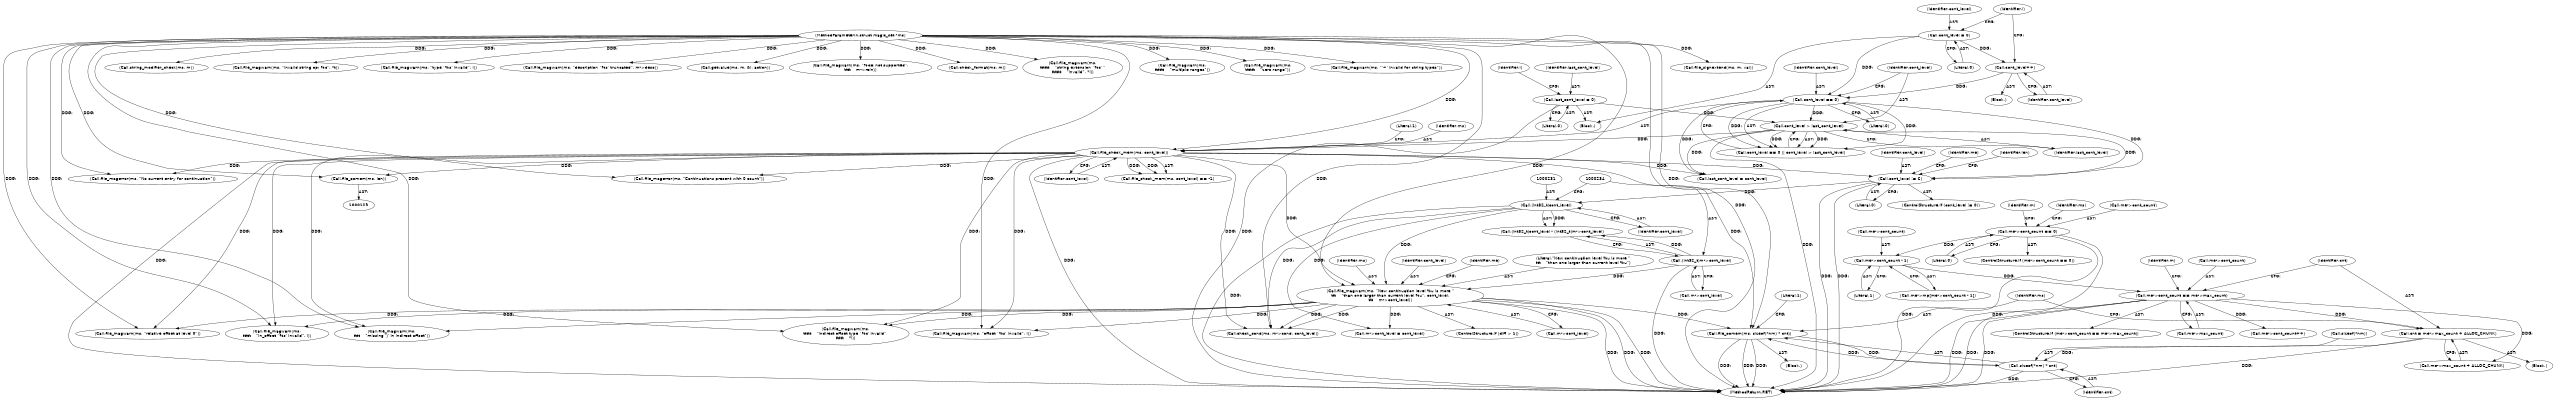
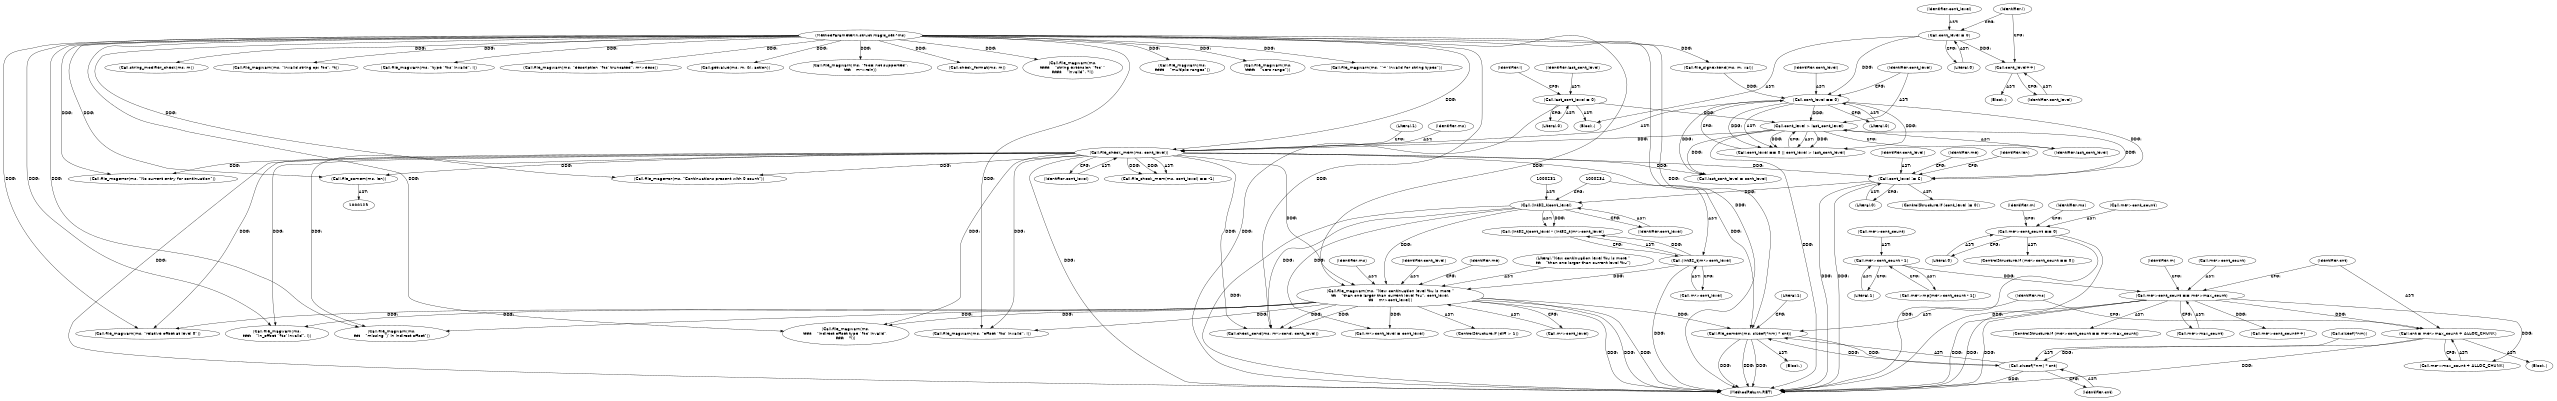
(1927, 89) -> (1749, 90)
(1946, 242) -> none
